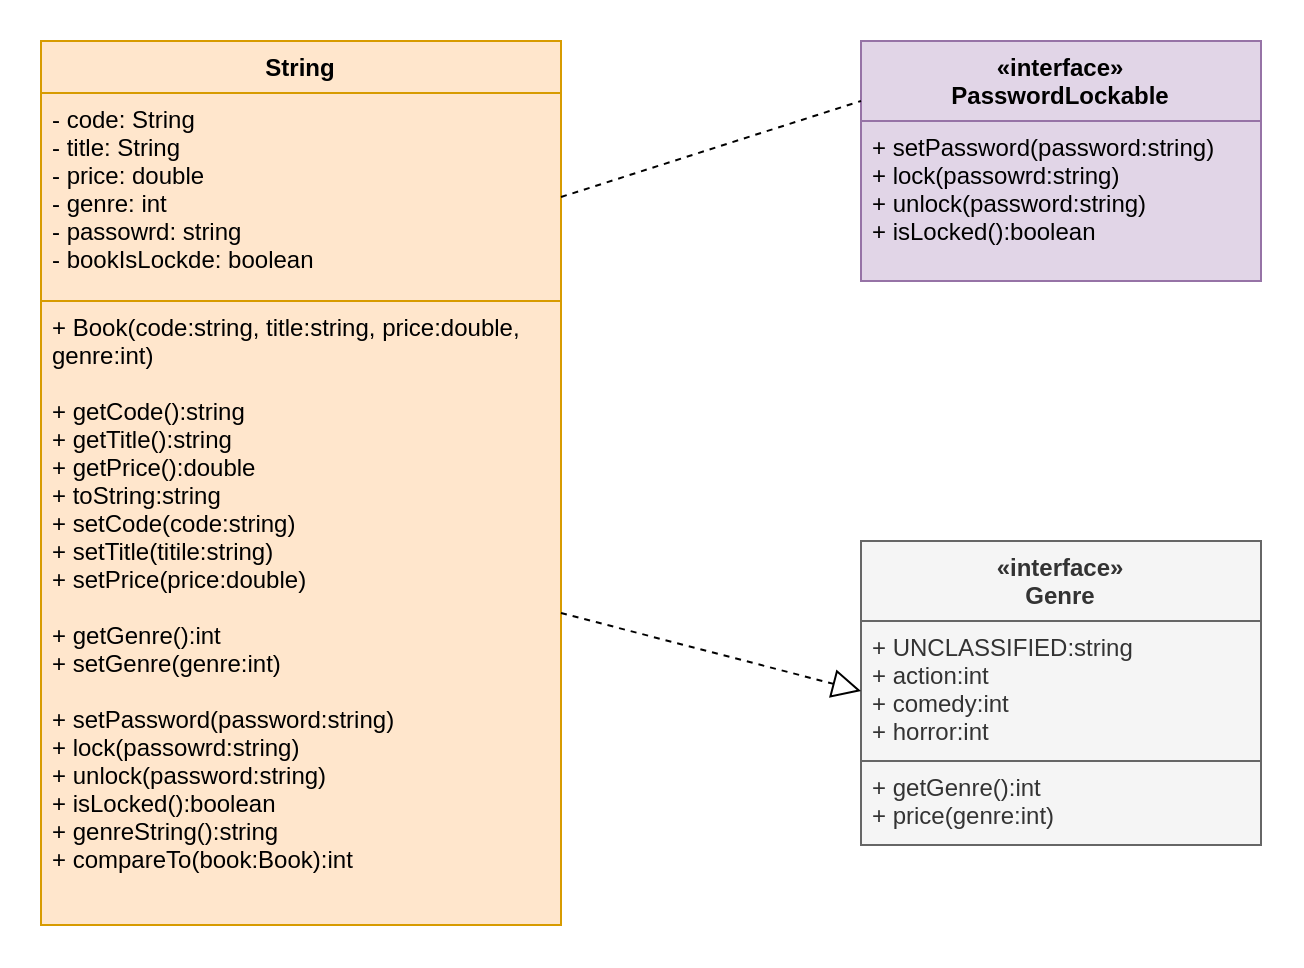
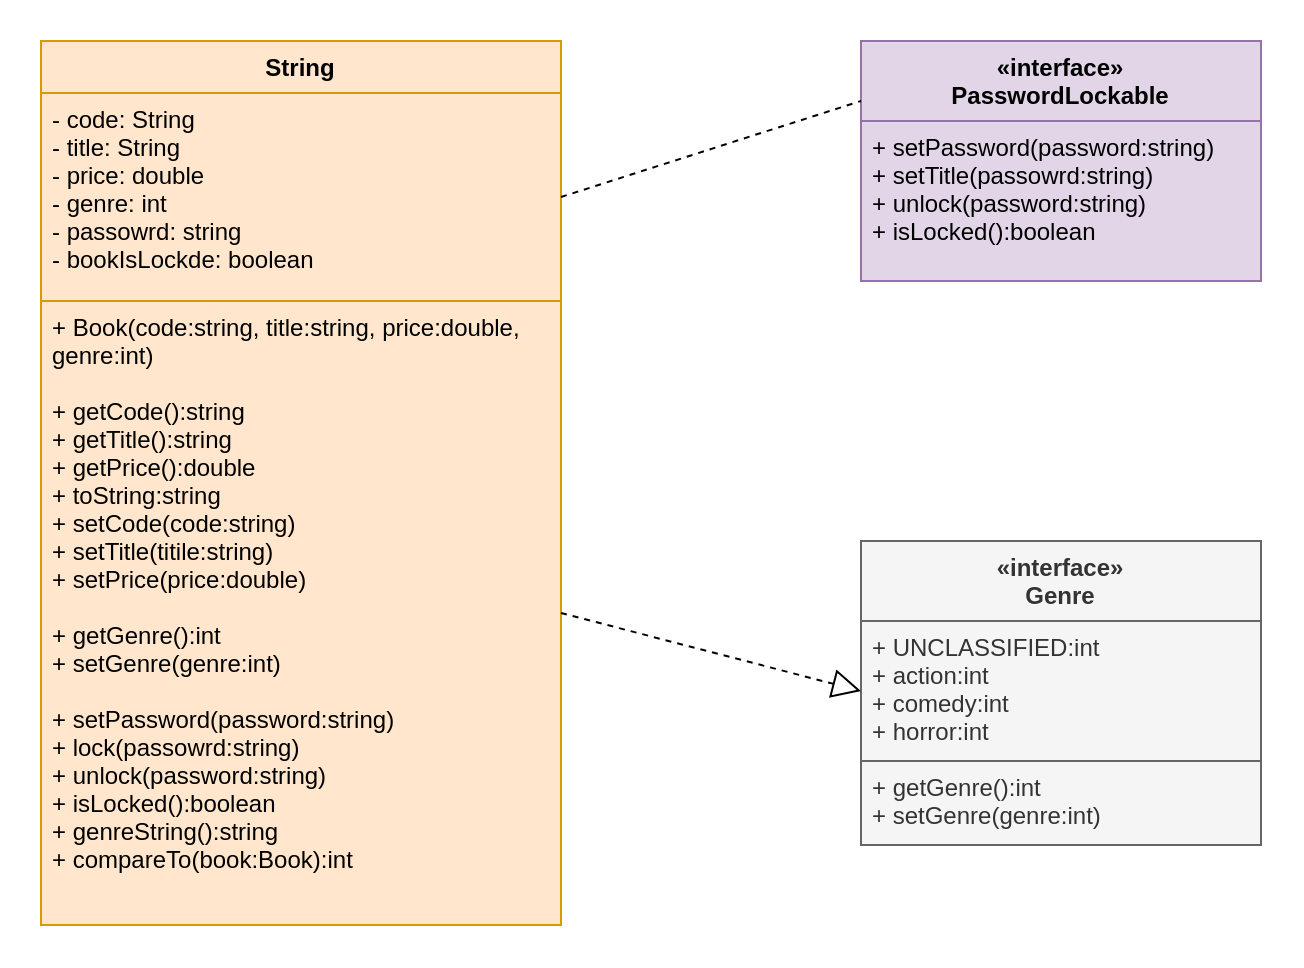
(1064, 148) -> (1064, 148)
(1004, 648) -> (984, 648)
(970, 788) -> (970, 788)
